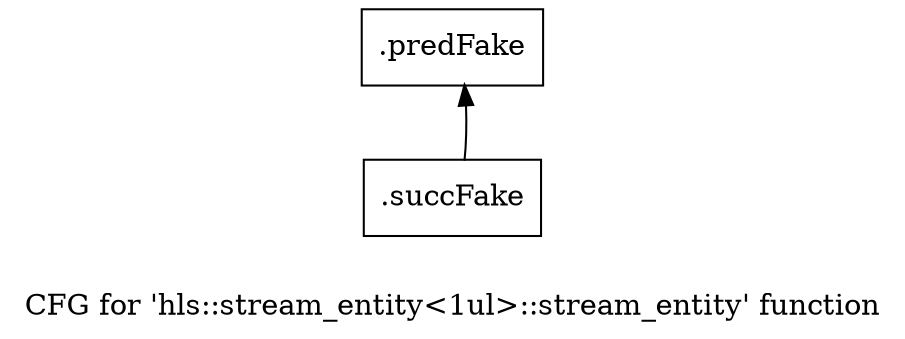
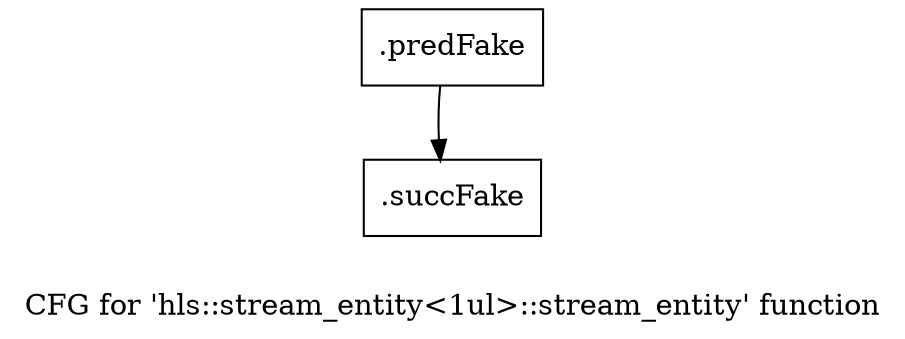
(466, 133) -> (439, 112)
